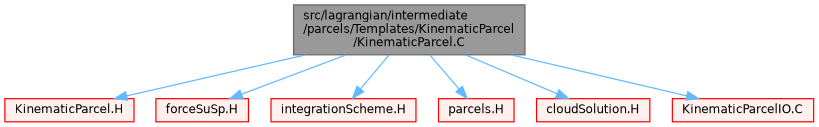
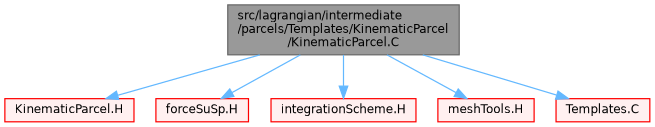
(476, 110) -> (486, 110)
(593, 110) -> none
(743, 110) -> (603, 110)
